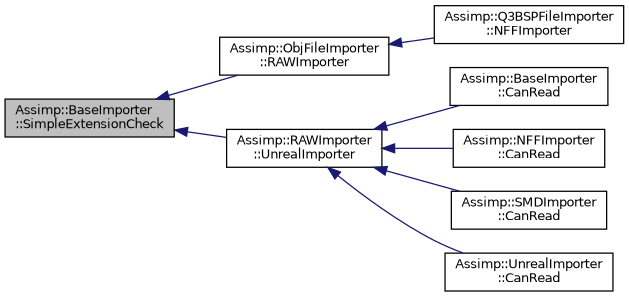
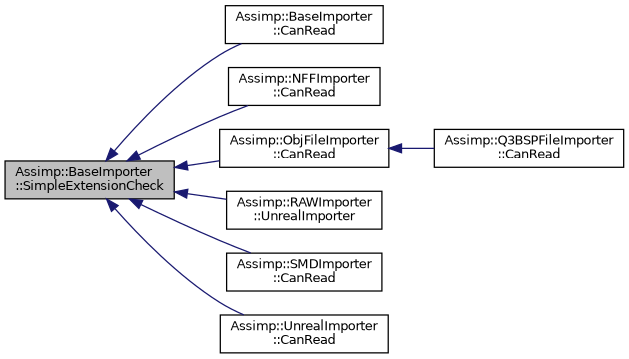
(529, 25) -> (529, 148)
(304, 56) -> (304, 148)
(423, 116) -> (173, 91)
(424, 148) -> (193, 129)
(423, 181) -> (195, 230)
(398, 219) -> (174, 268)
